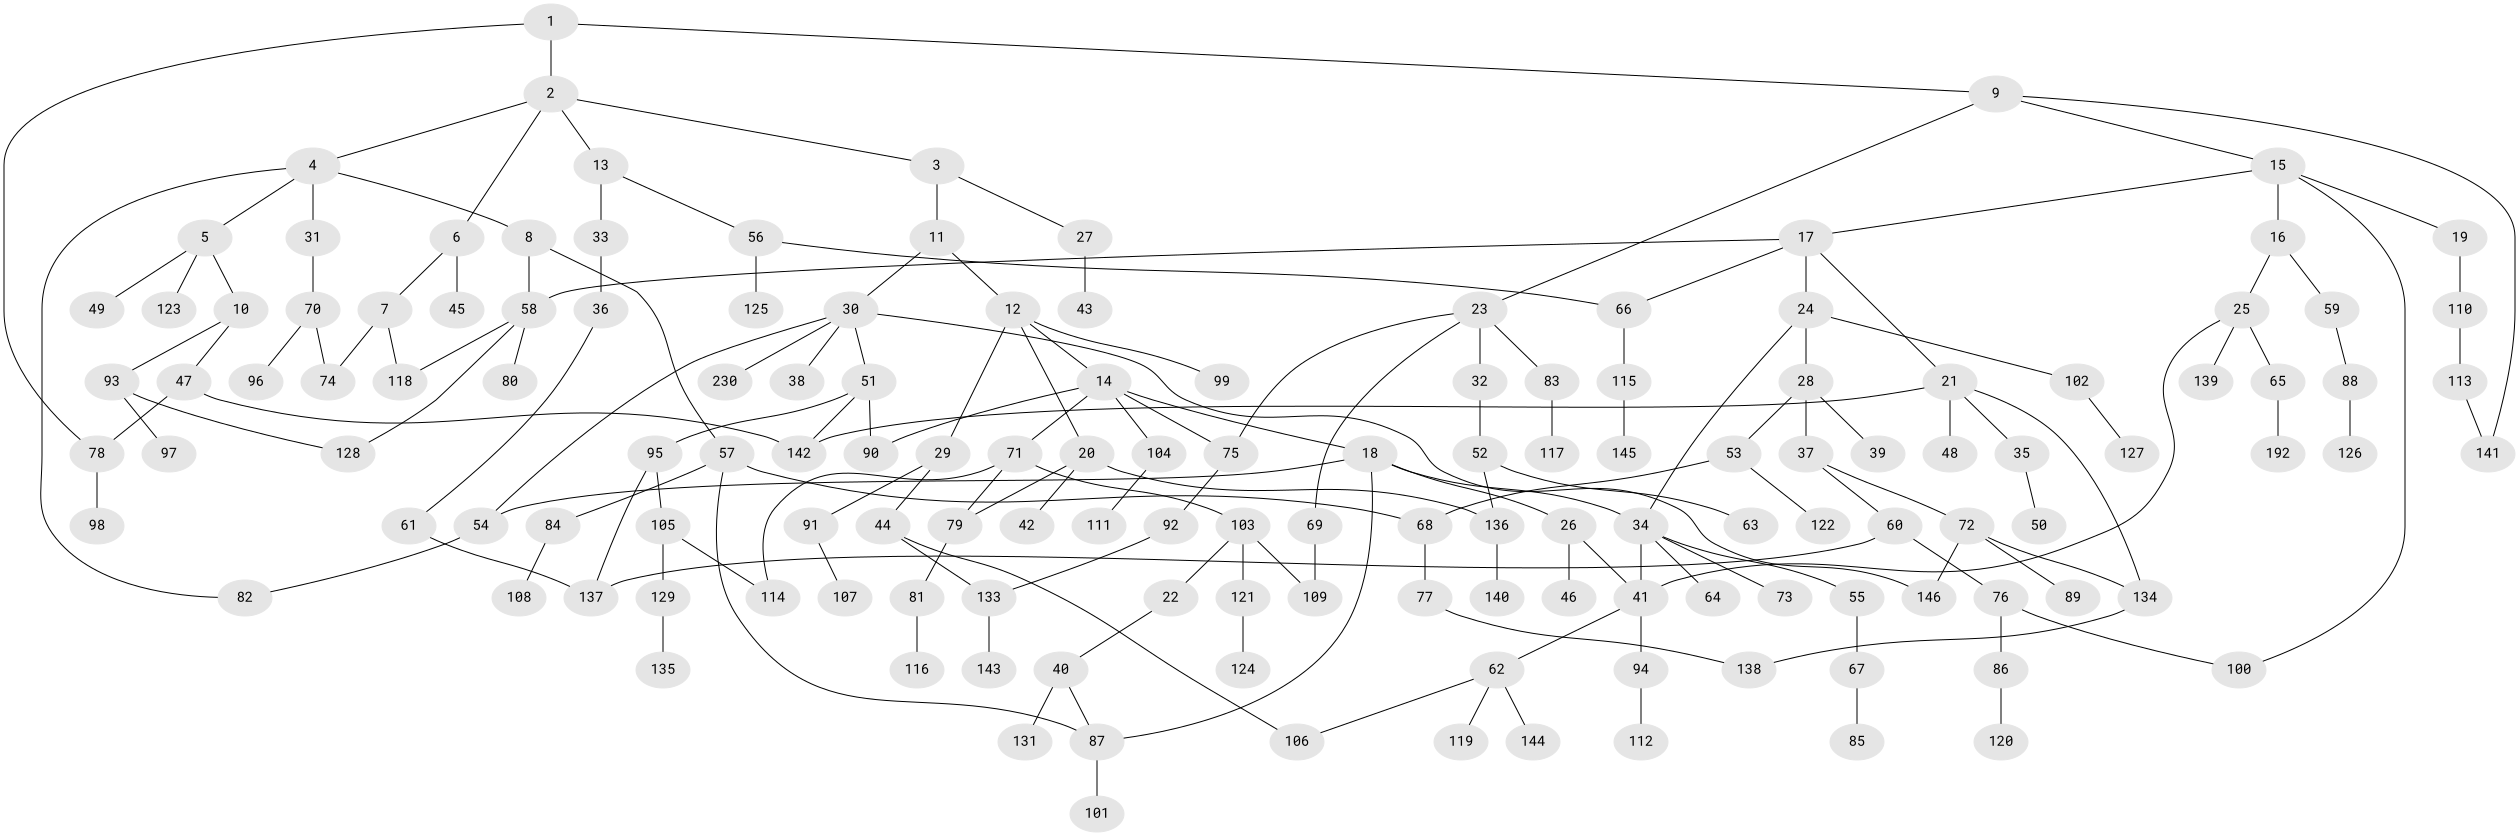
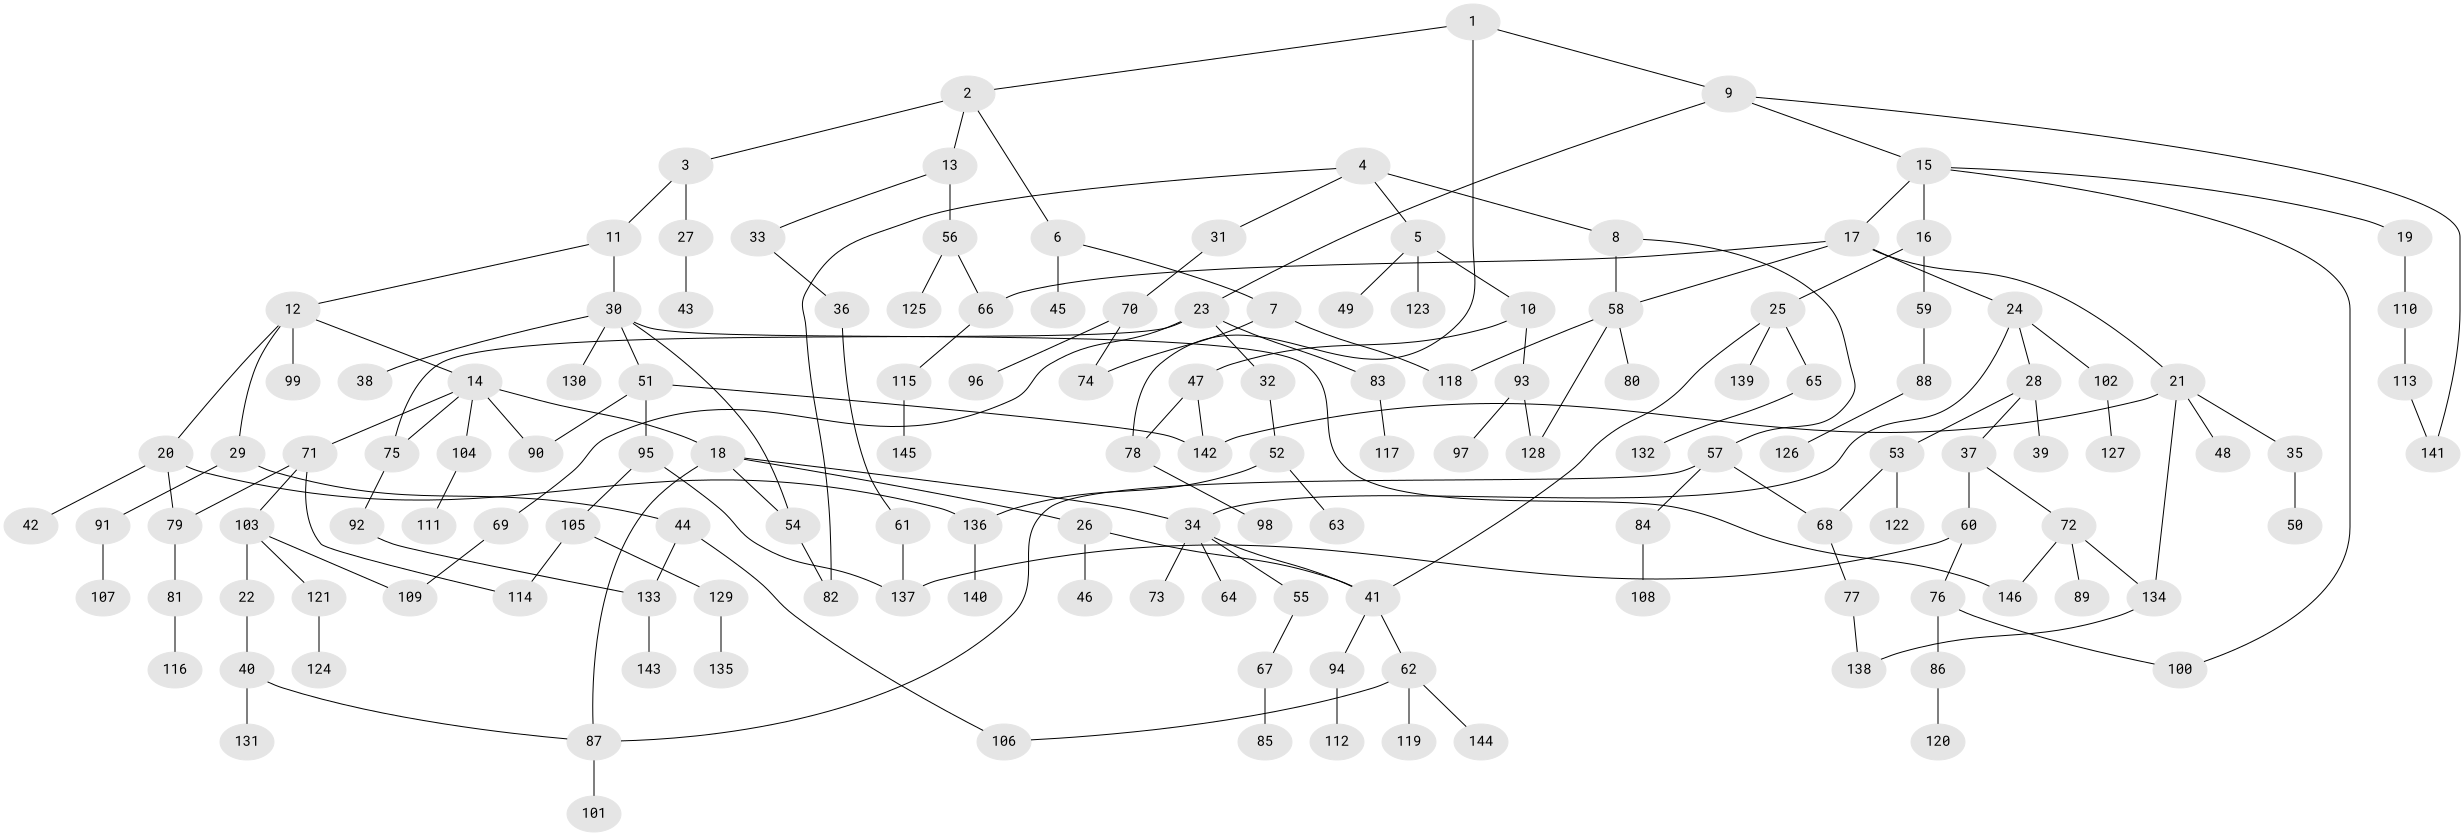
(432, 130) -> none
(725, 382) -> (574, 382)
(2278, 454) -> (1643, 454)
